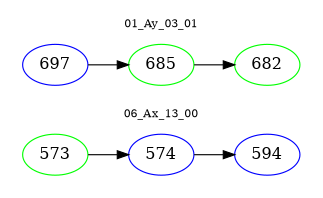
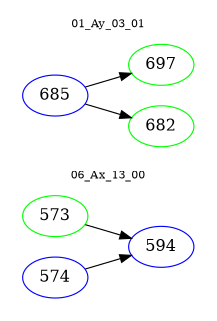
(55, 65) -> (161, 65)
(103, 65) -> (103, 82)
(161, 65) -> (55, 96)
(103, 155) -> (103, 230)
